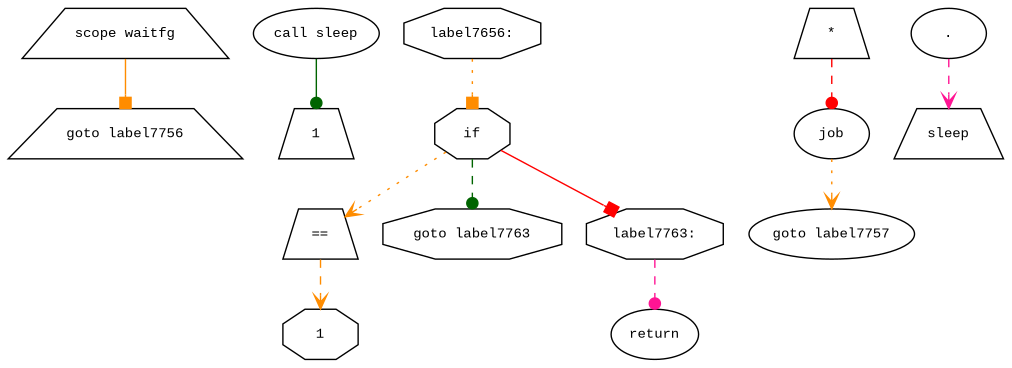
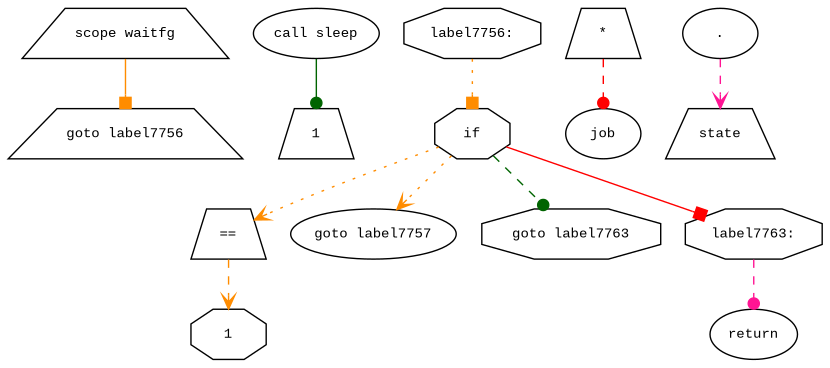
(472, 33) -> (472, 33)
(949, 134) -> (720, 134)
(832, 177) -> (429, 178)
